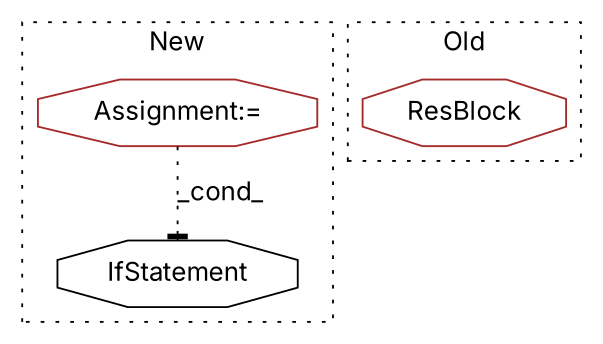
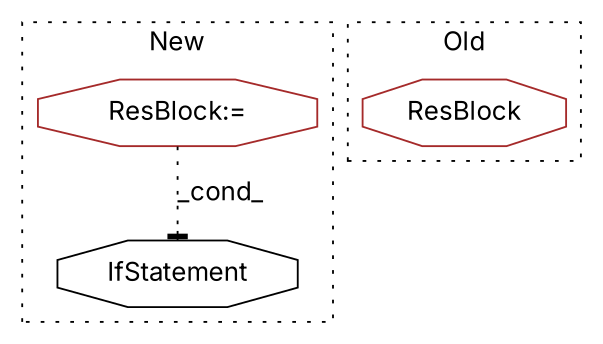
(178, 113) -> (178, 113)
